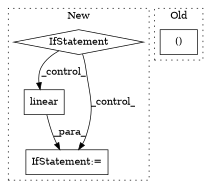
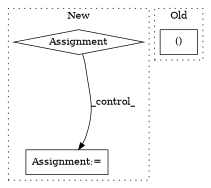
(79, 42) -> (79, 42)
(44, 102) -> none
(67, 162) -> (67, 162)
